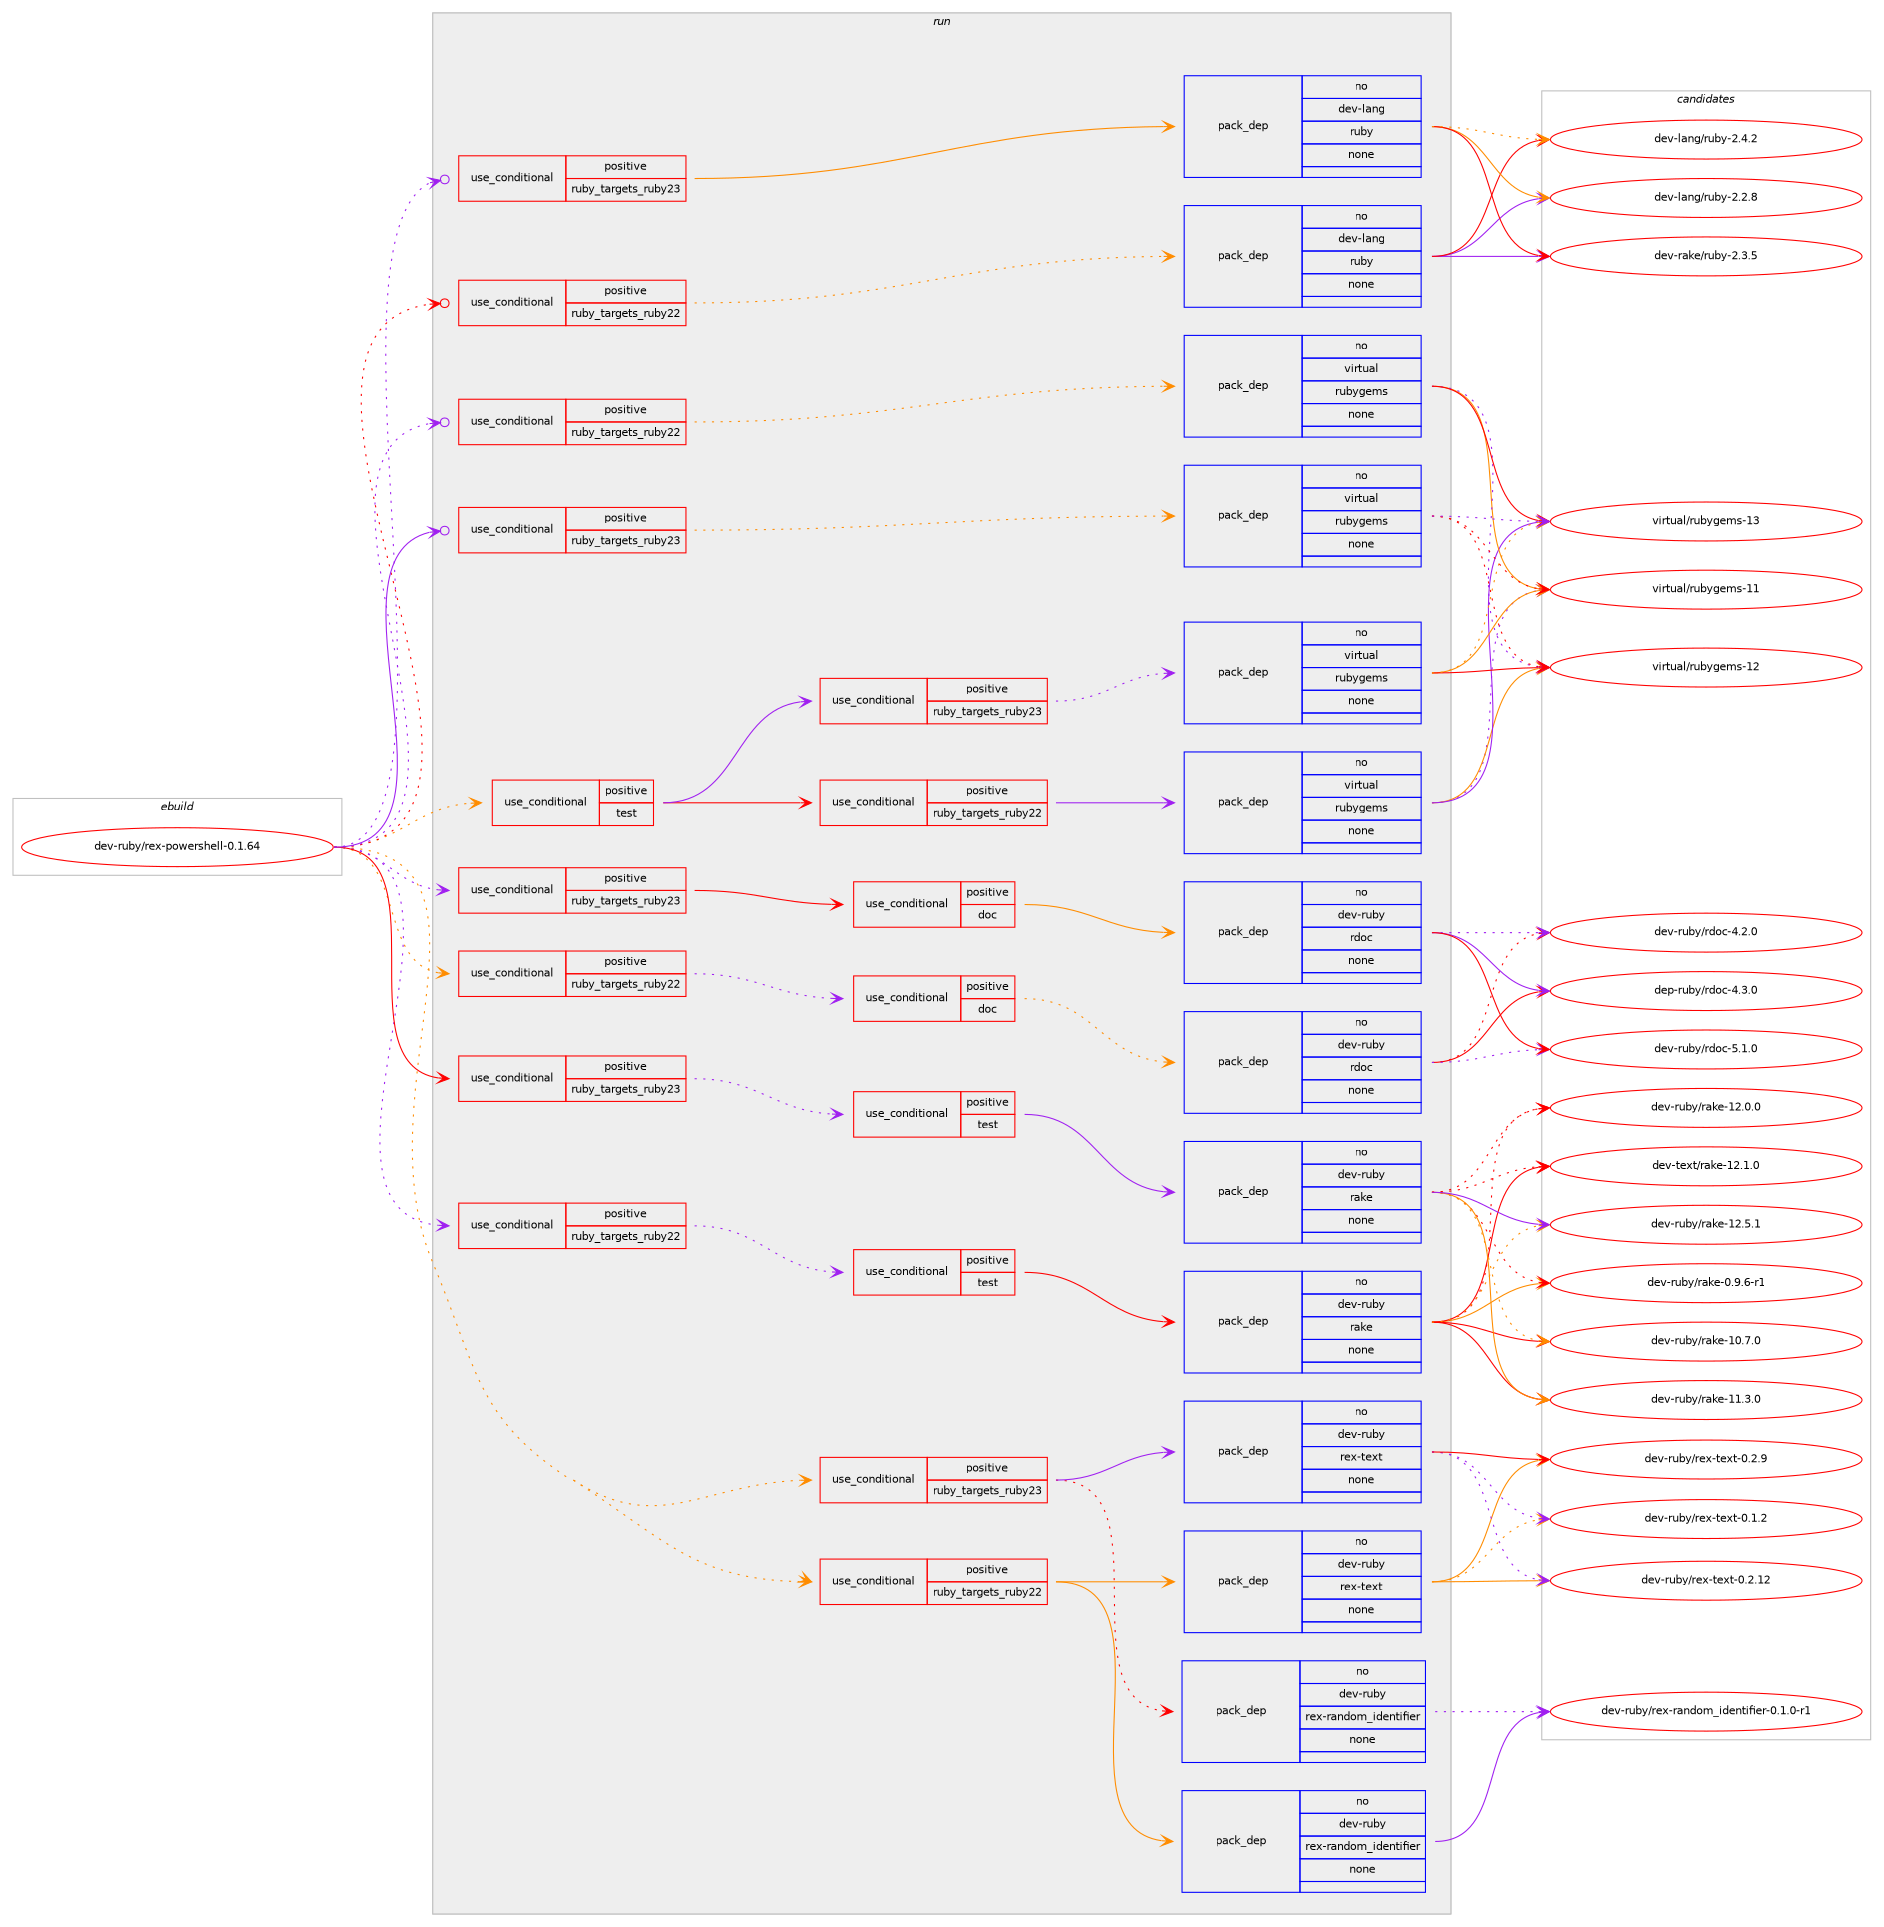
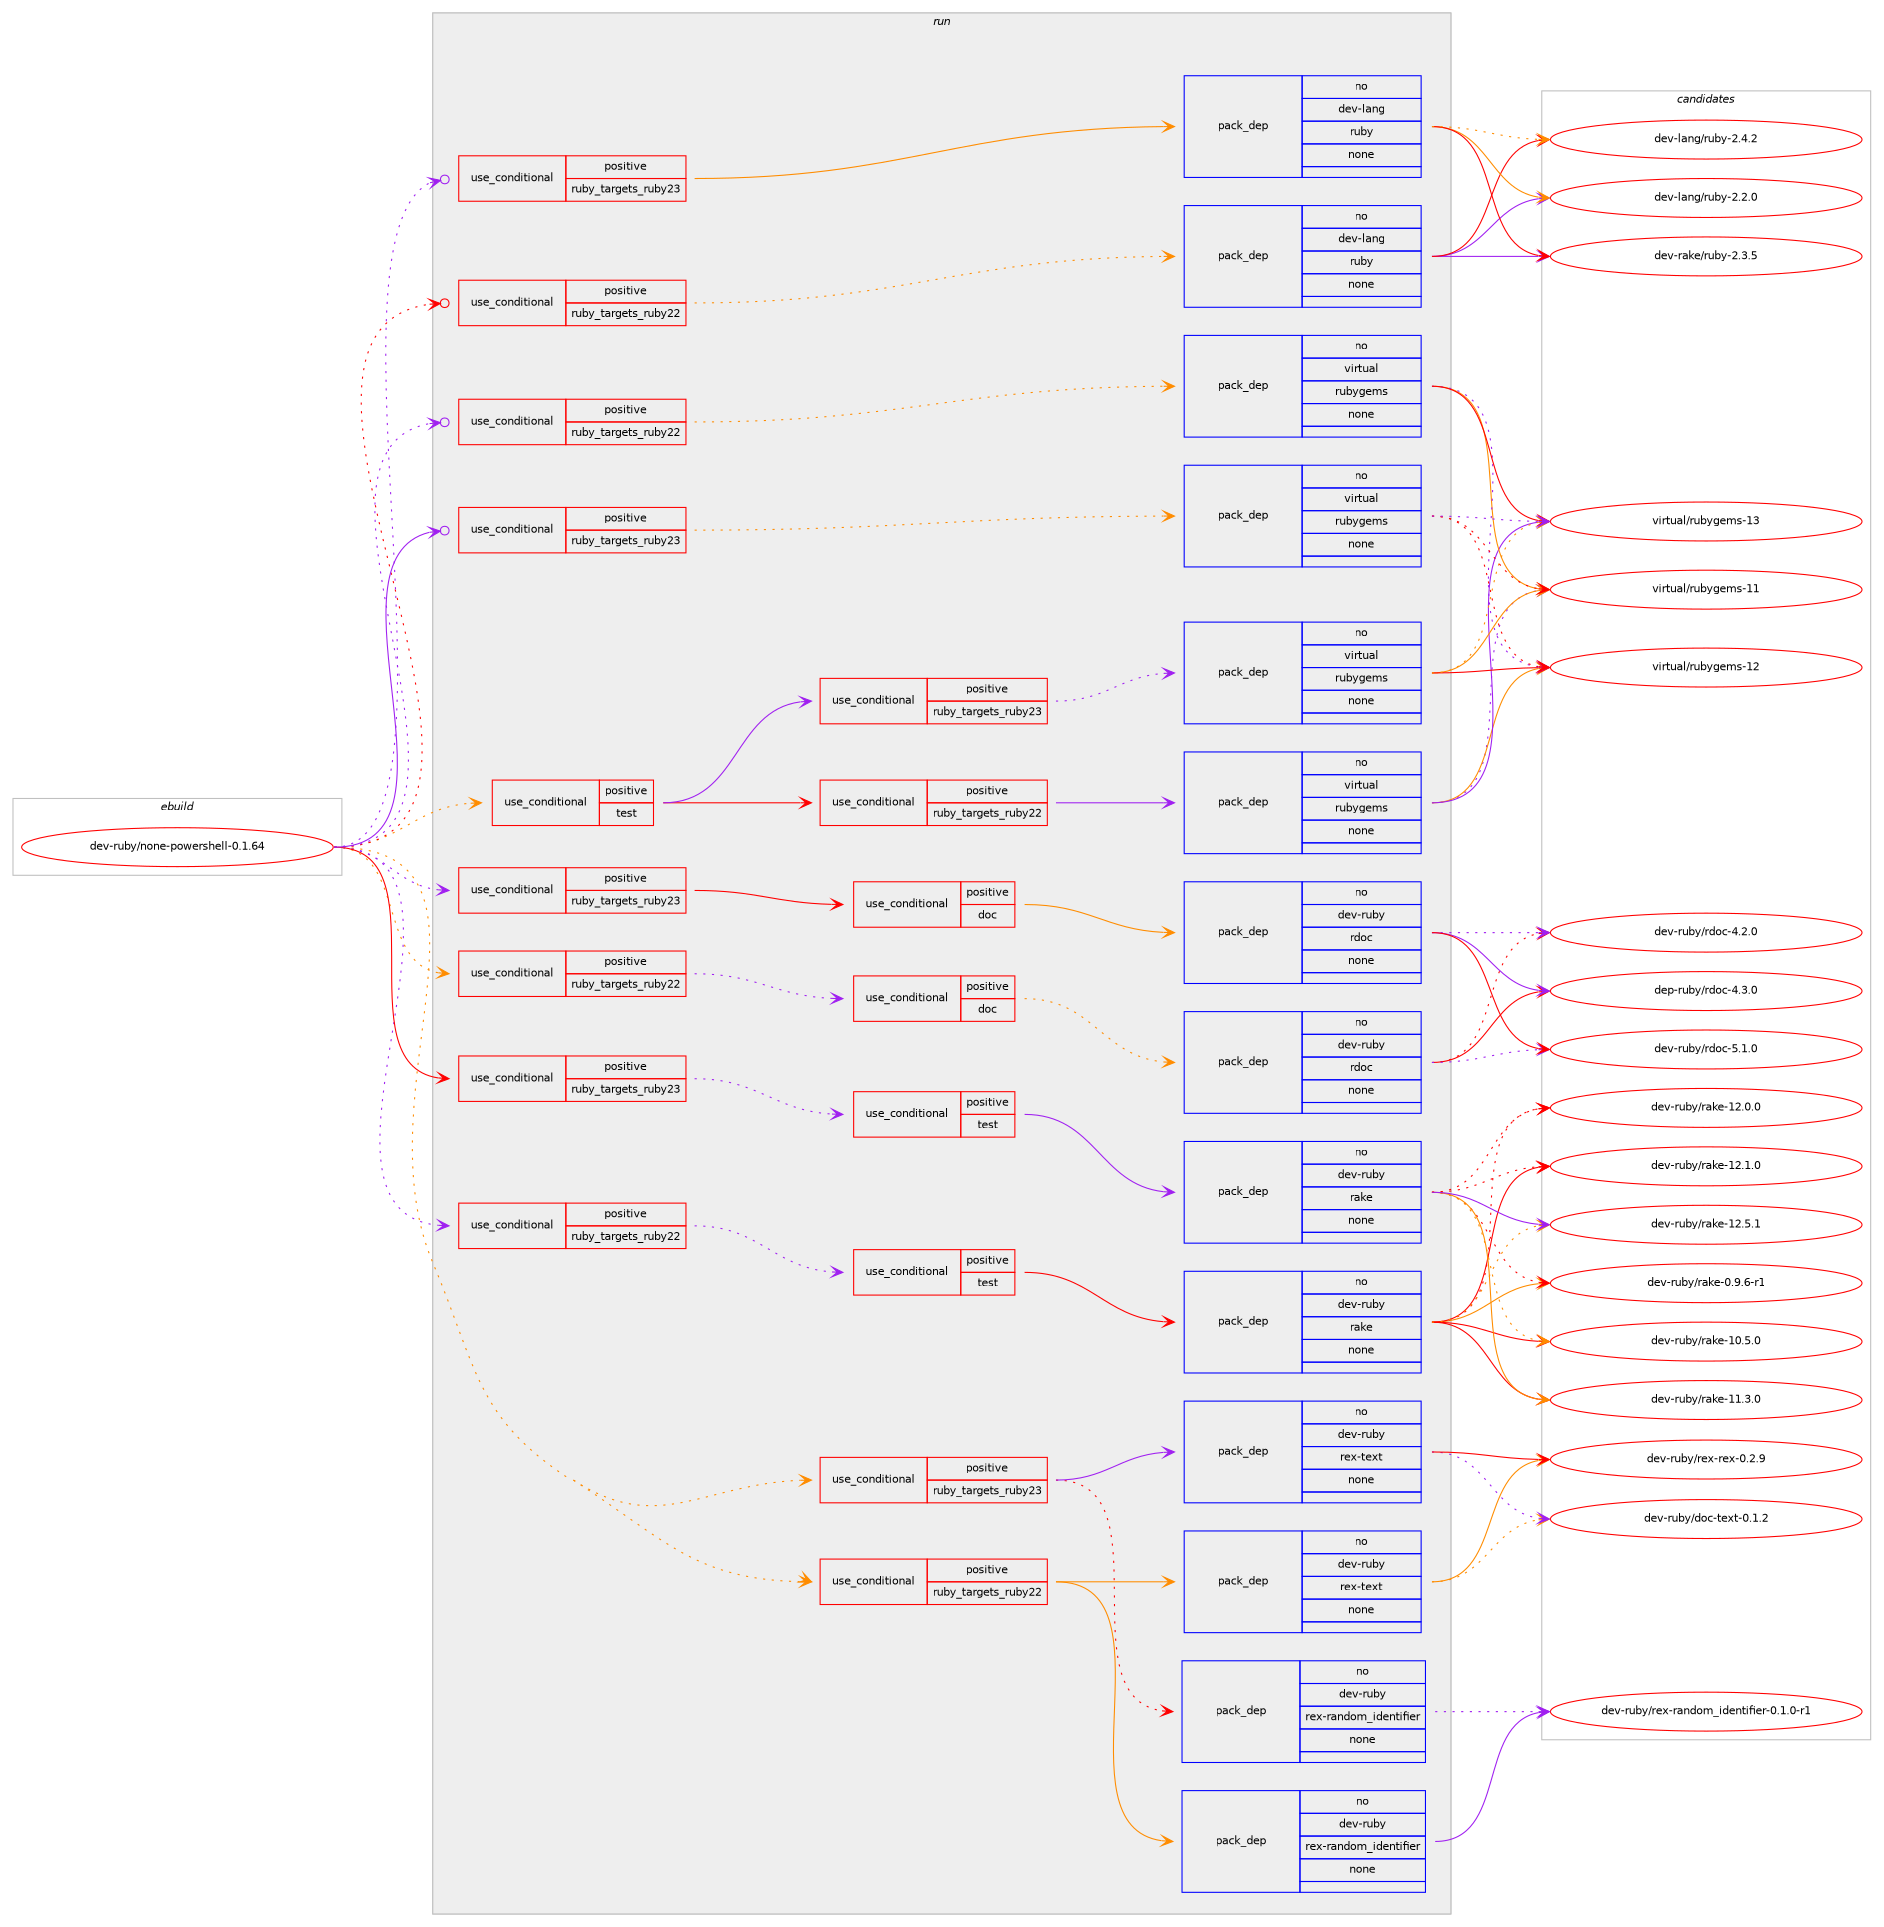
(1706, 198) -> (1706, 198)
(177, 847) -> (177, 847)
(1706, 1166) -> (1706, 1166)
(1706, 1342) -> (1706, 1342)
(1706, 1460) -> (1706, 1460)
(1706, 1519) -> (1706, 1519)
(1706, 1581) -> none
